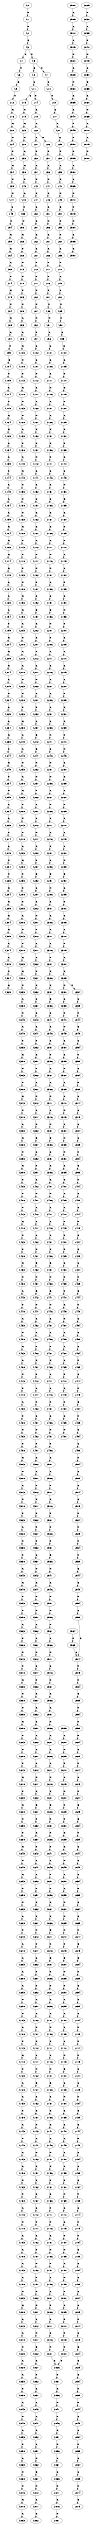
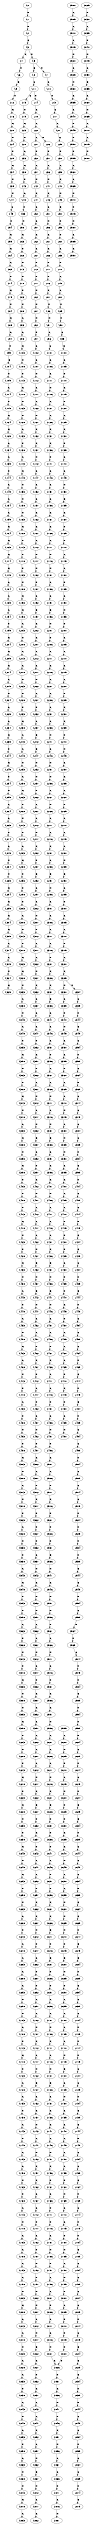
(80, 1637) -> (75, 1624)
